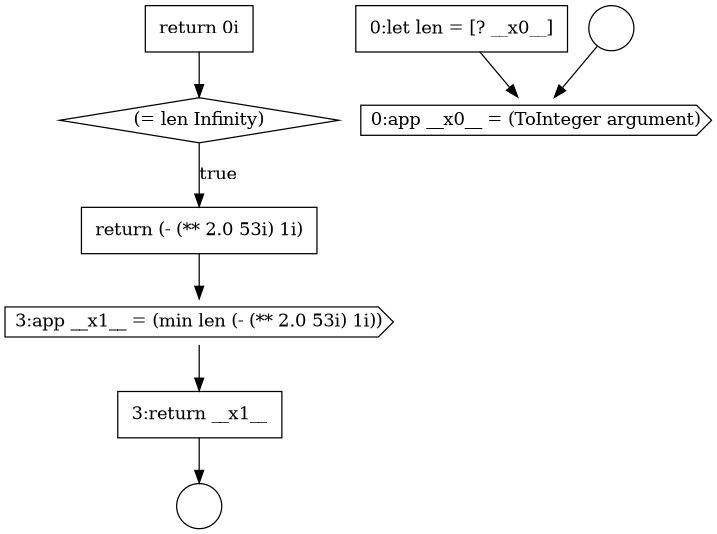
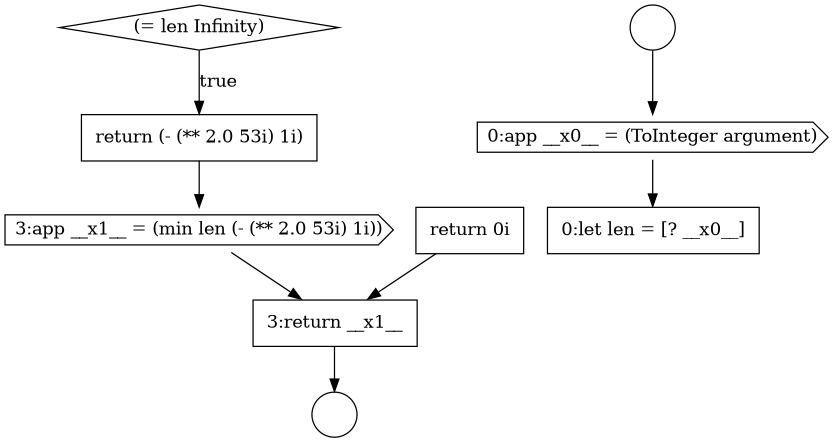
(199, 68) -> (408, 273)
(495, 69) -> (653, 177)
